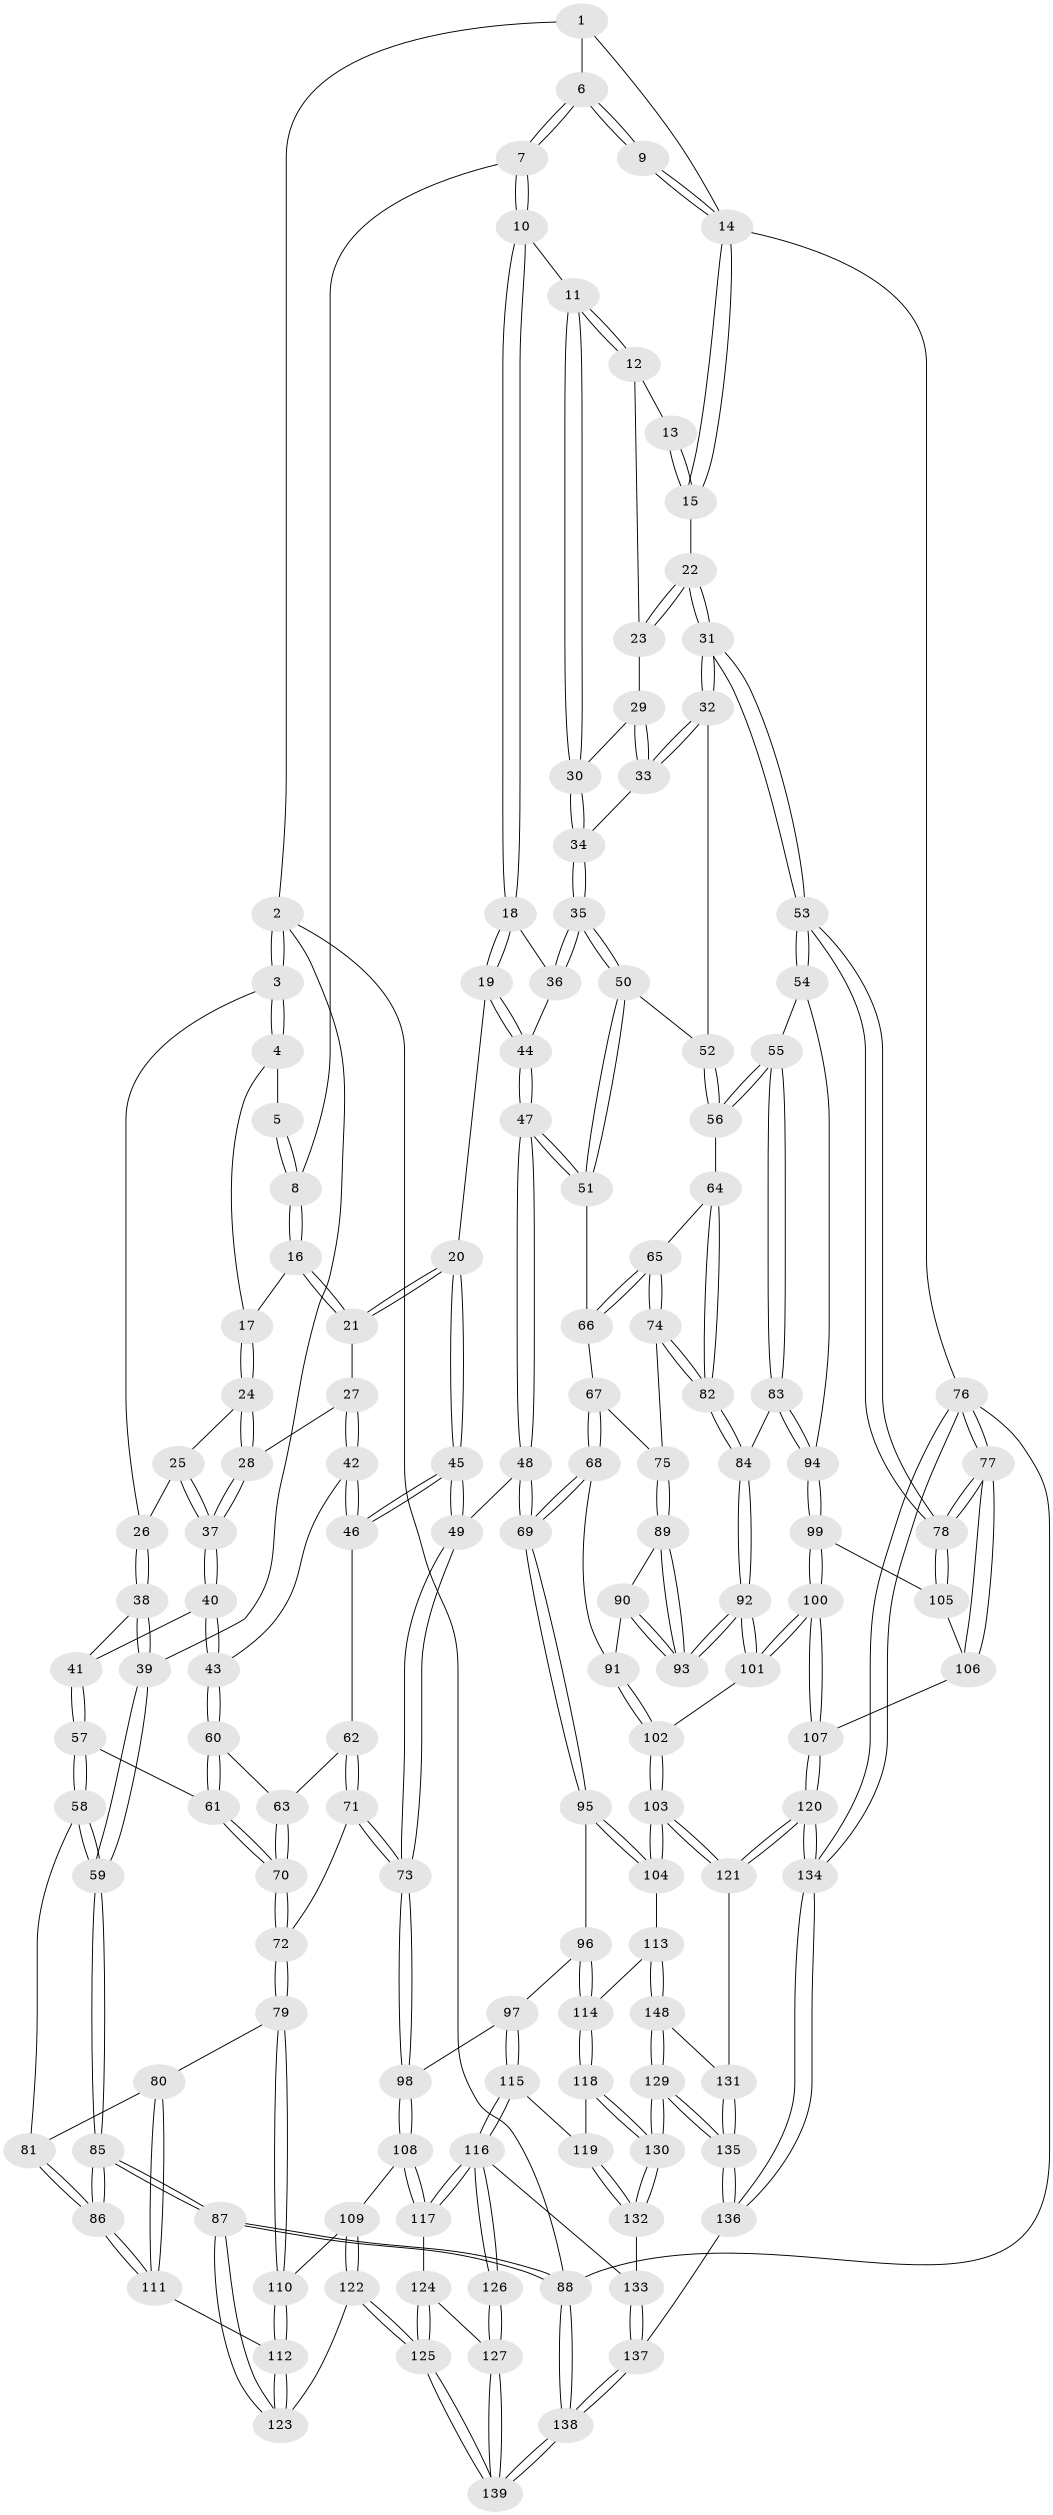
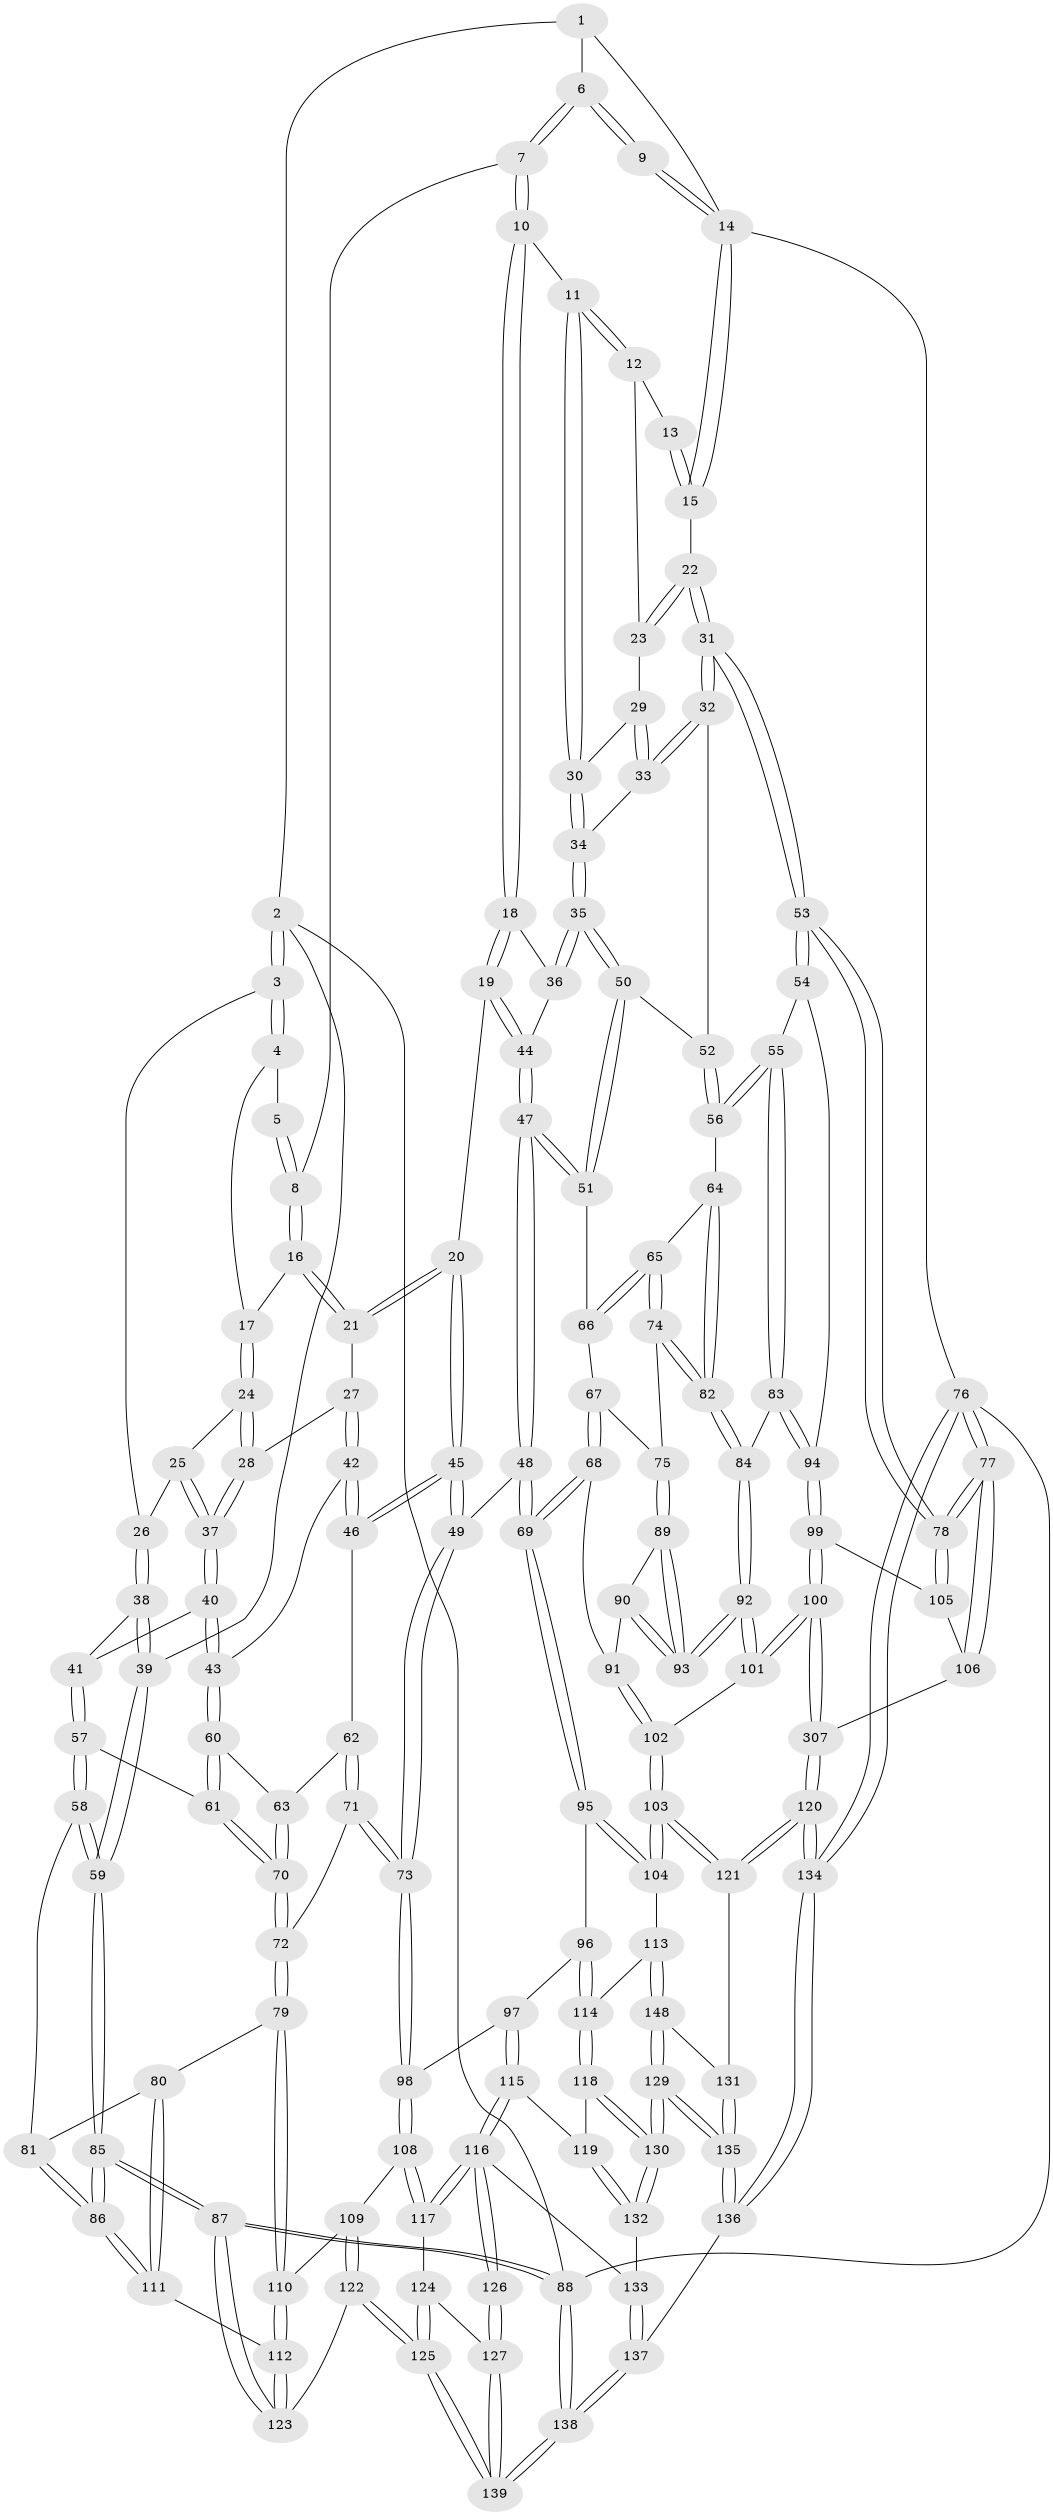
(816, 1738) -> (816, 1738)
